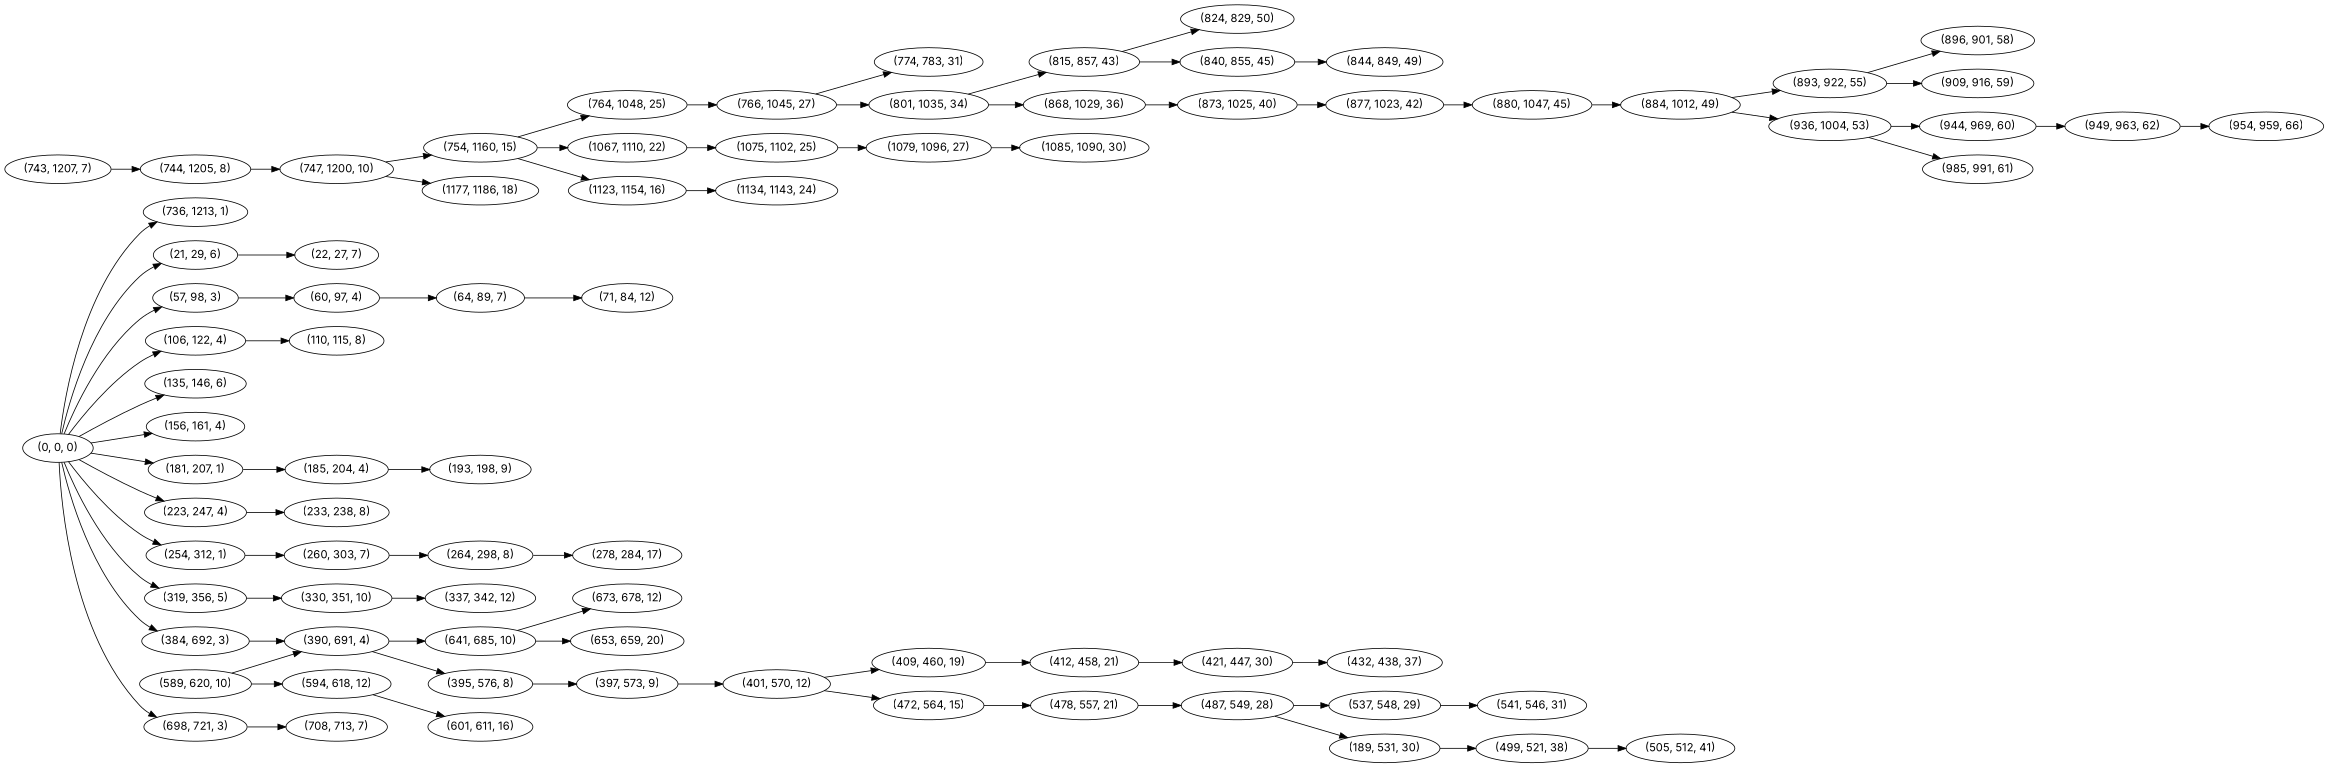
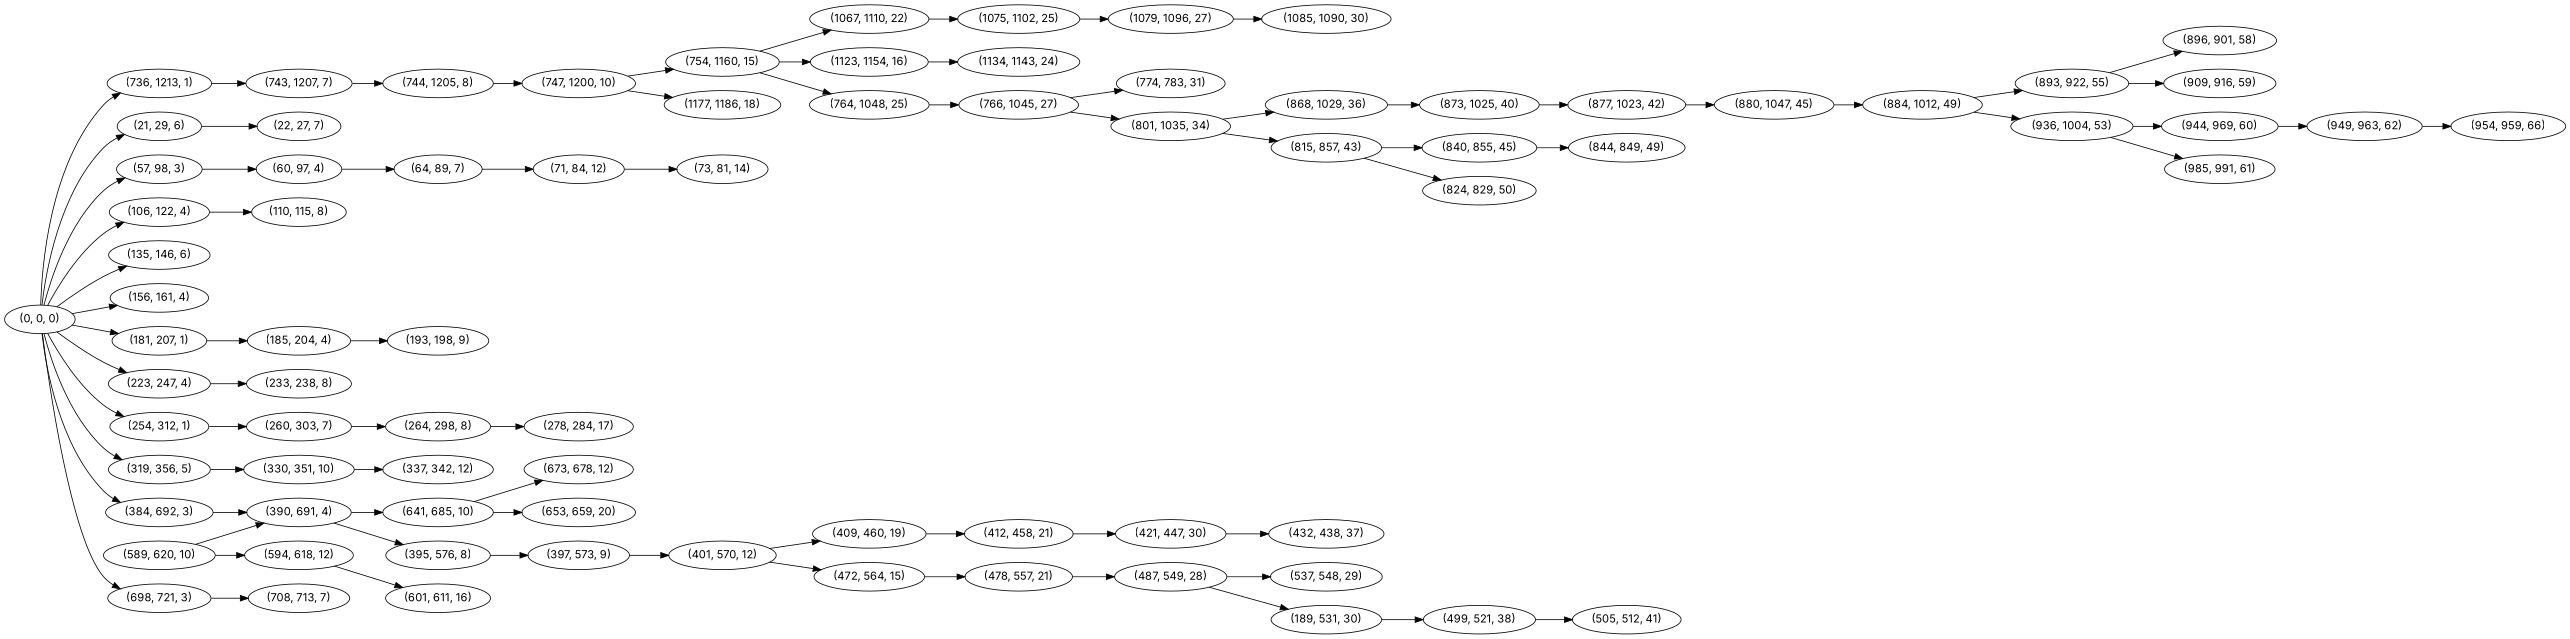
none -> (224, 83)
none -> (722, 169)
(1532, 705) -> none
